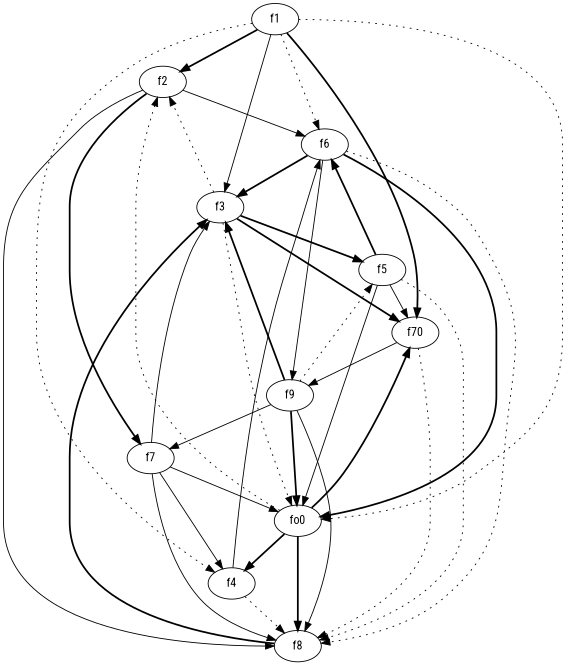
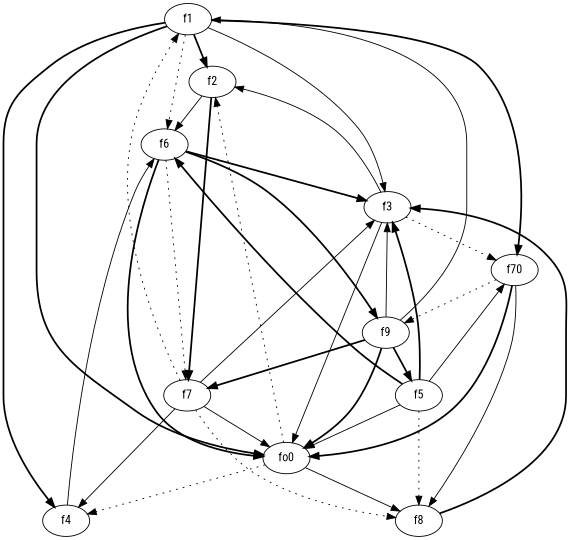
(193, 148) -> (326, 123)
none -> (131, 228)
(303, 239) -> (413, 297)
(563, 243) -> (37, 268)
(314, 268) -> (447, 237)
(37, 269) -> (3, 218)
(307, 271) -> (293, 214)
(257, 306) -> (387, 274)
(334, 336) -> (400, 360)
(359, 361) -> (454, 299)
(247, 362) -> (341, 323)
(510, 404) -> (176, 265)
(224, 425) -> (291, 363)
(3, 434) -> none
(366, 437) -> (451, 411)
(329, 505) -> (450, 96)
(430, 515) -> (492, 398)
(268, 549) -> (180, 488)
(184, 576) -> (278, 486)
(298, 579) -> (349, 488)
(261, 612) -> none
